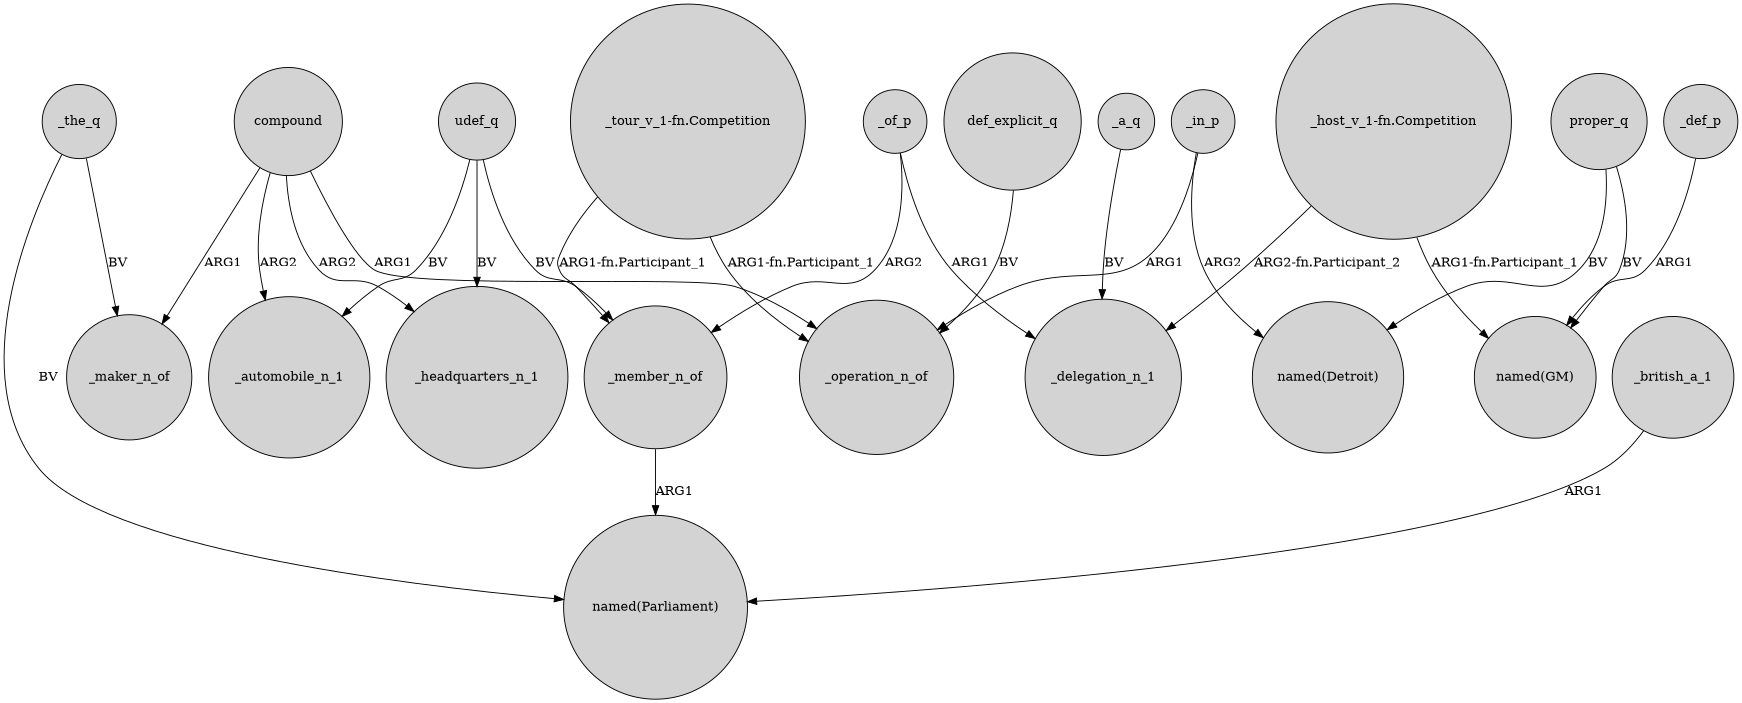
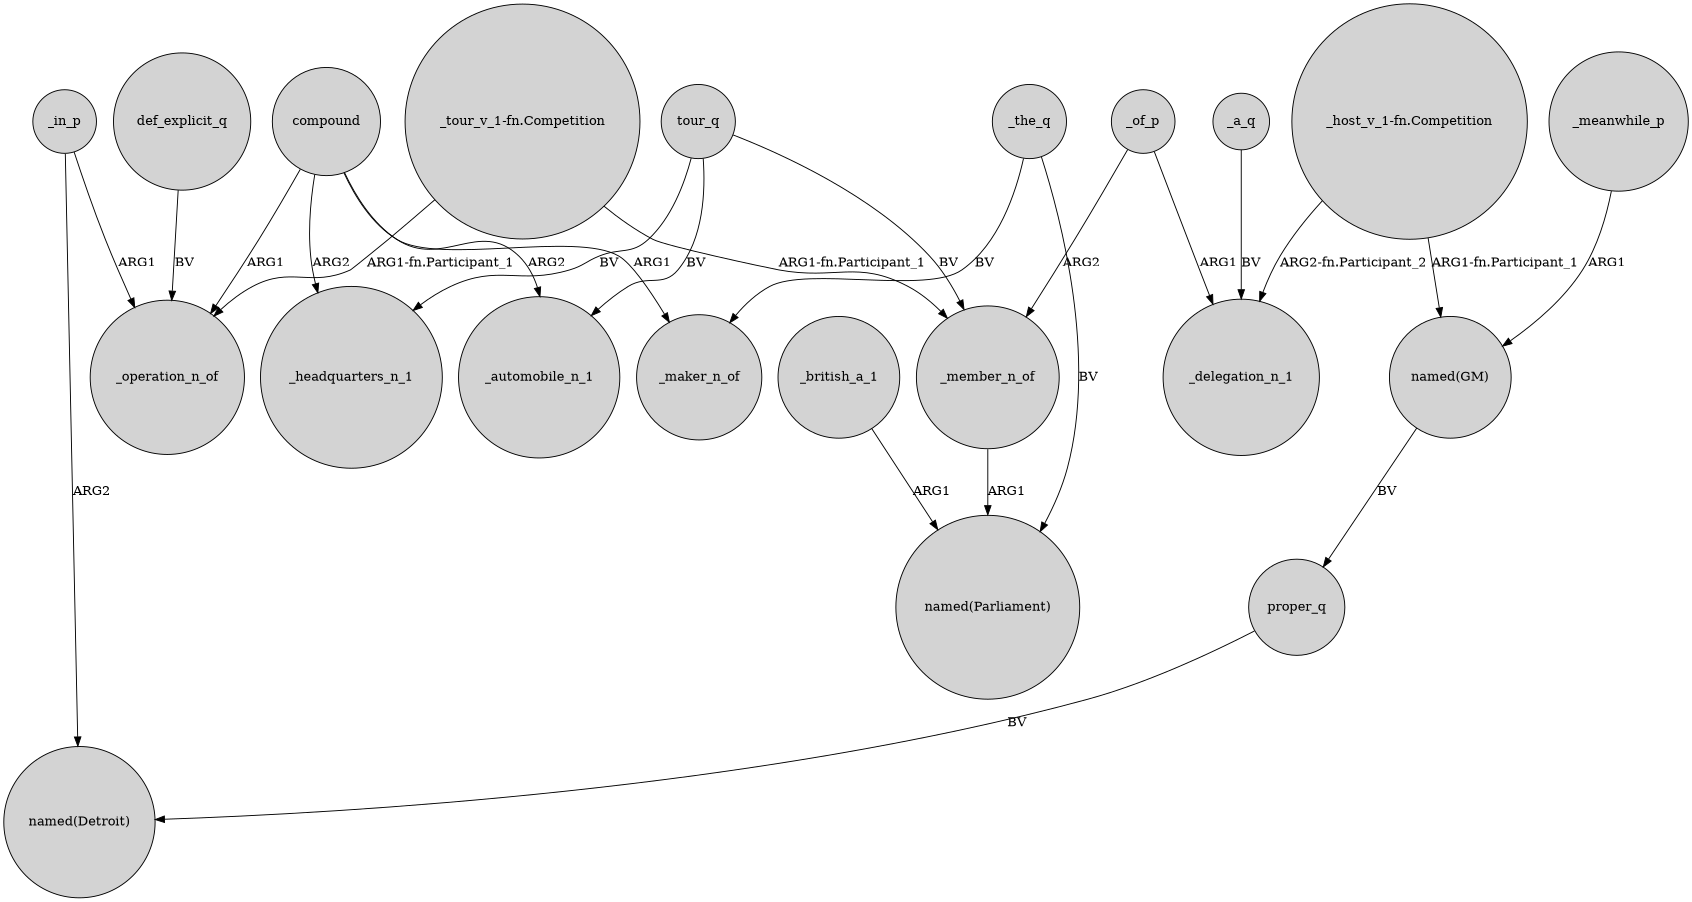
(477, 122) -> (698, 122)
(1701, 122) -> (1619, 122)
(1624, 251) -> (1373, 494)
